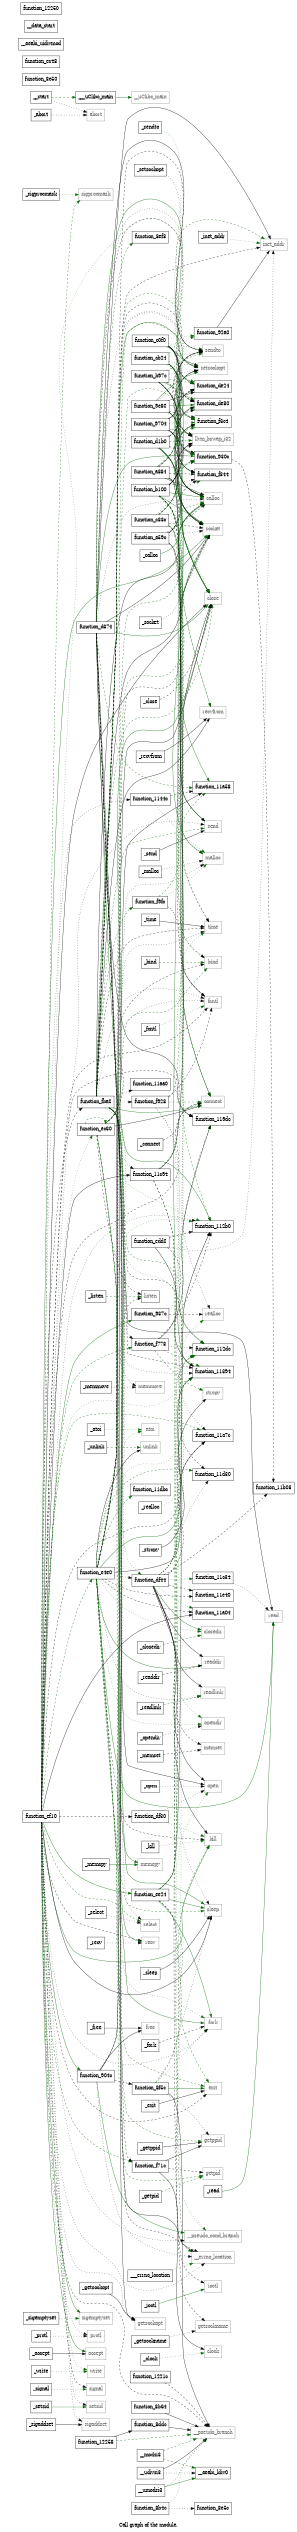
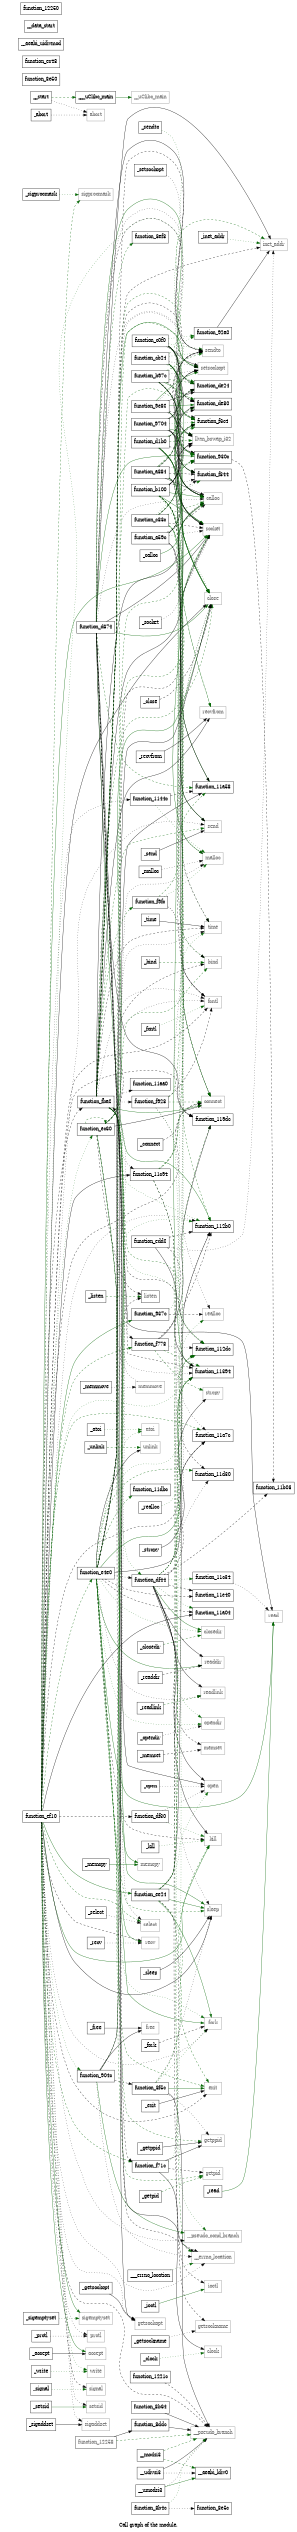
none -> (182, 605)
(183, 889) -> (183, 889)
(125, 1187) -> (121, 1248)
(53, 1985) -> (53, 1985)
(96, 2442) -> (96, 2442)
